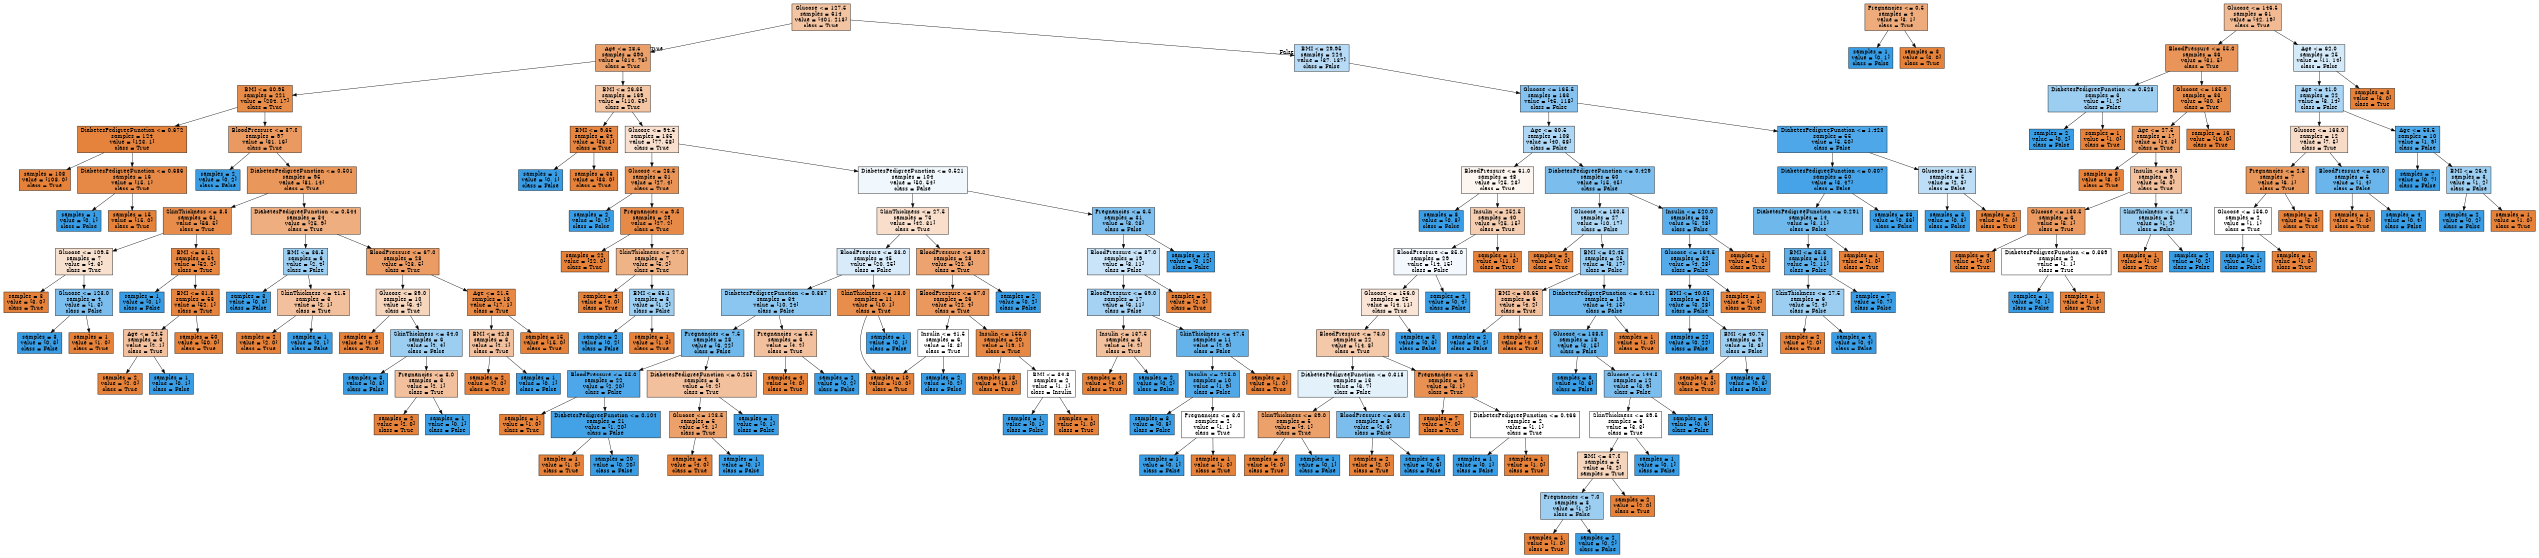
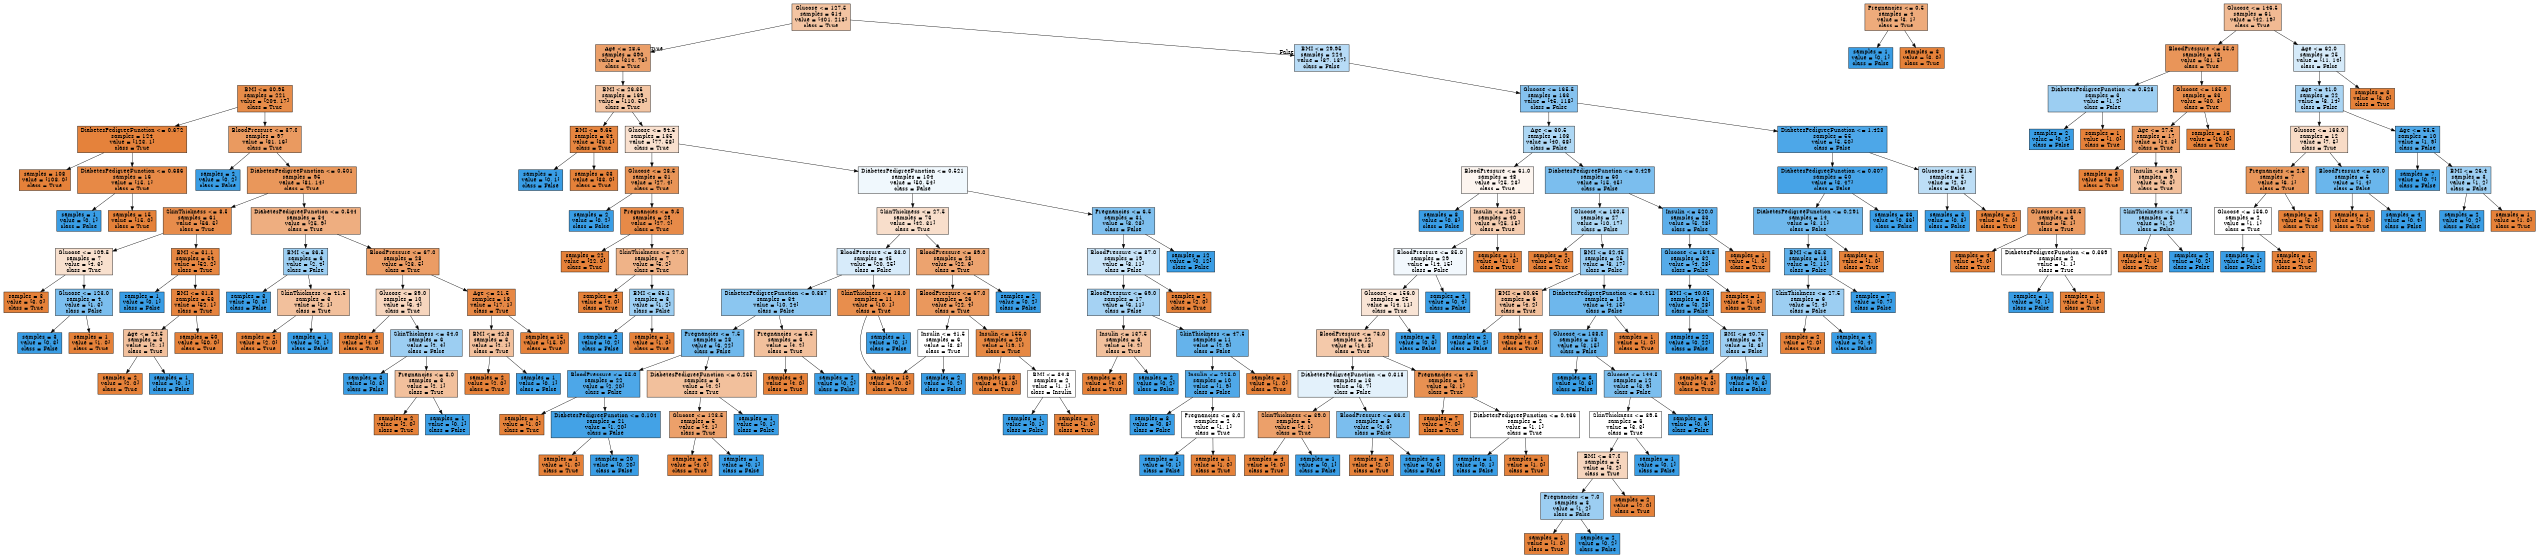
(446, 78) -> none
(2110, 200) -> none
(1603, 465) -> (1603, 465)
